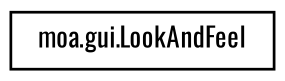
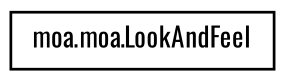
(142, 41) -> (142, 41)
